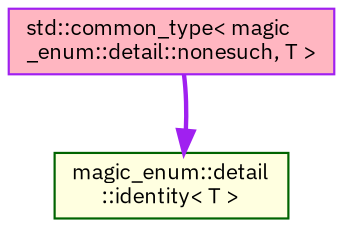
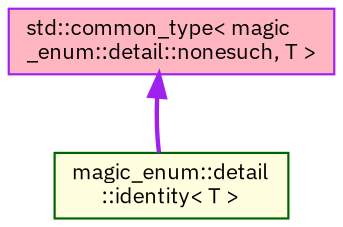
(186, 103) -> (157, 125)
